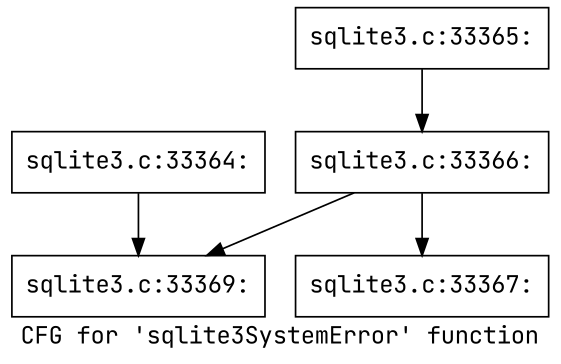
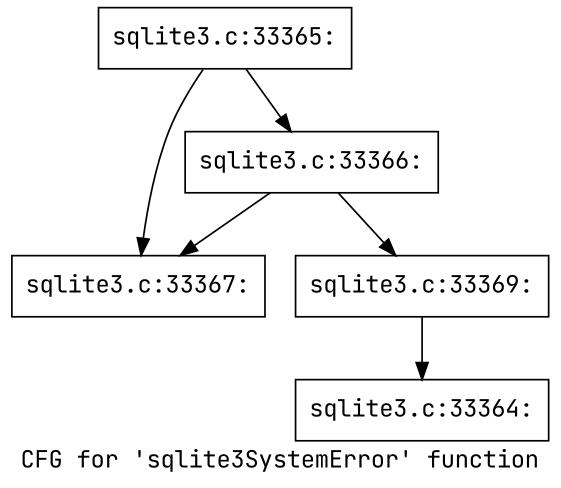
none -> (162, 150)
(138, 216) -> (422, 340)
